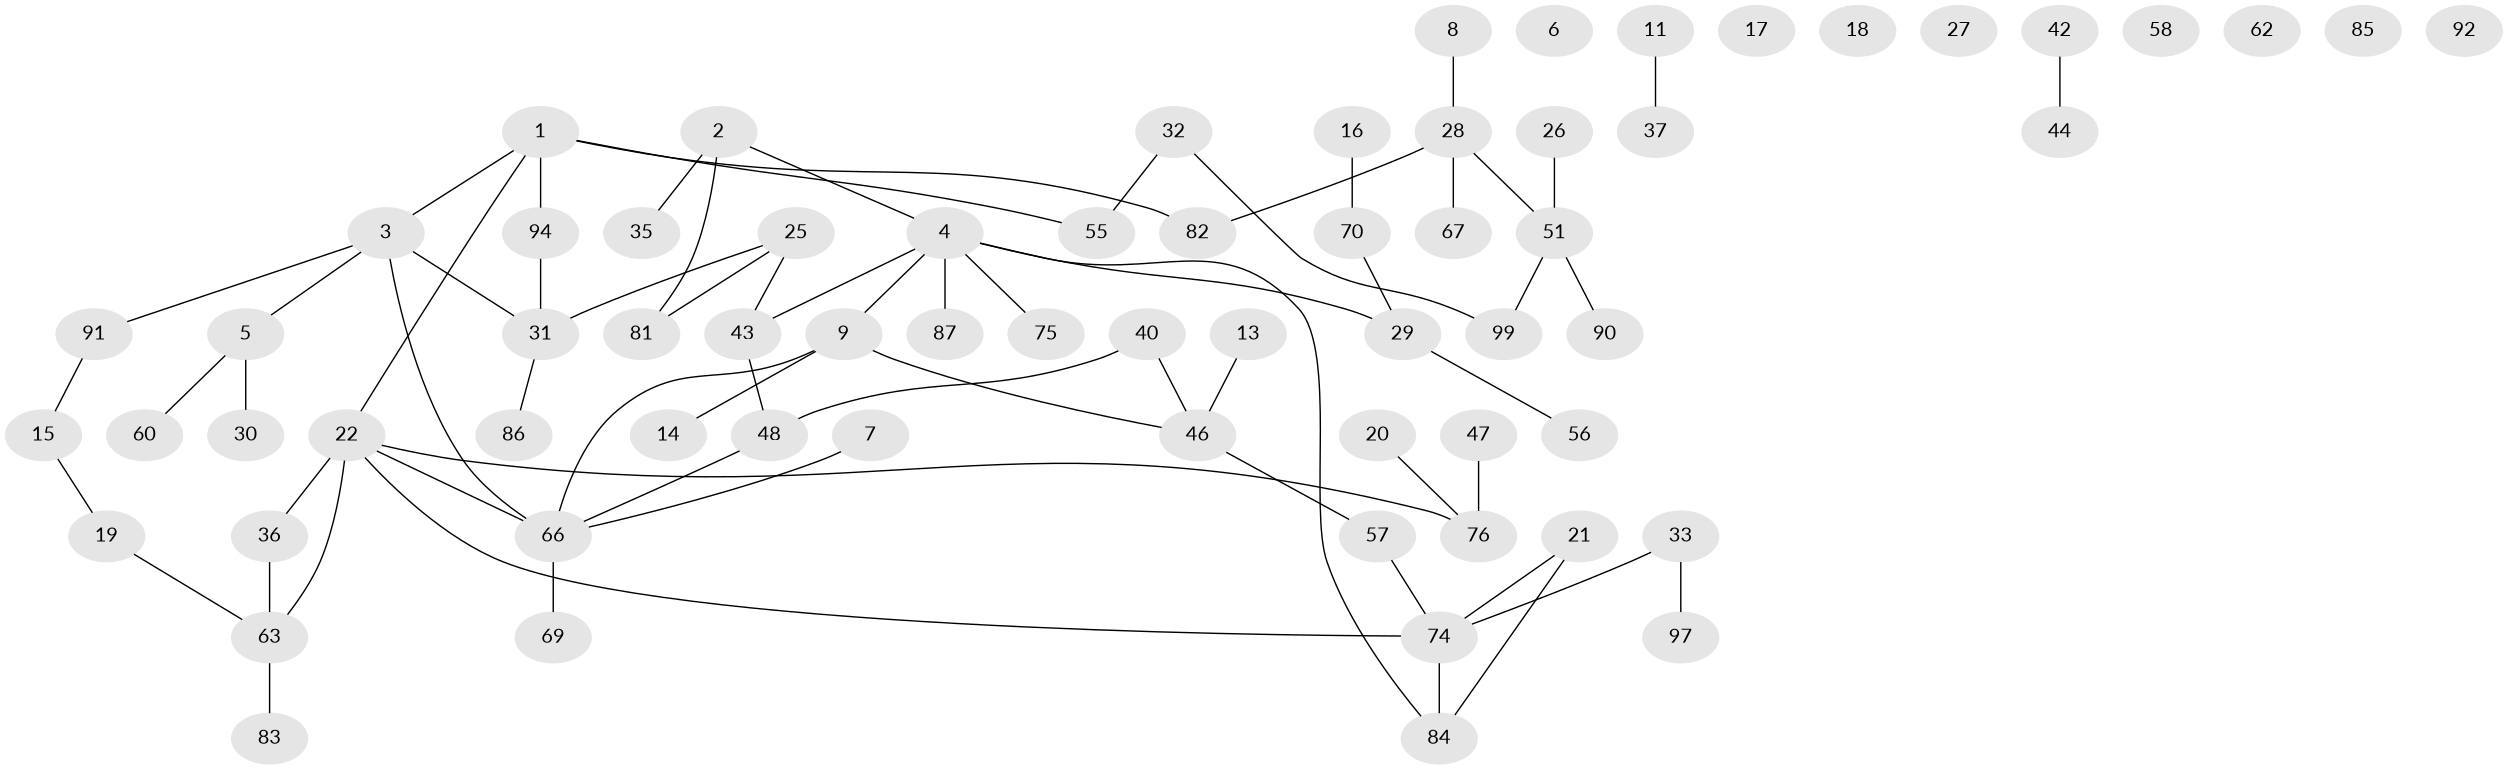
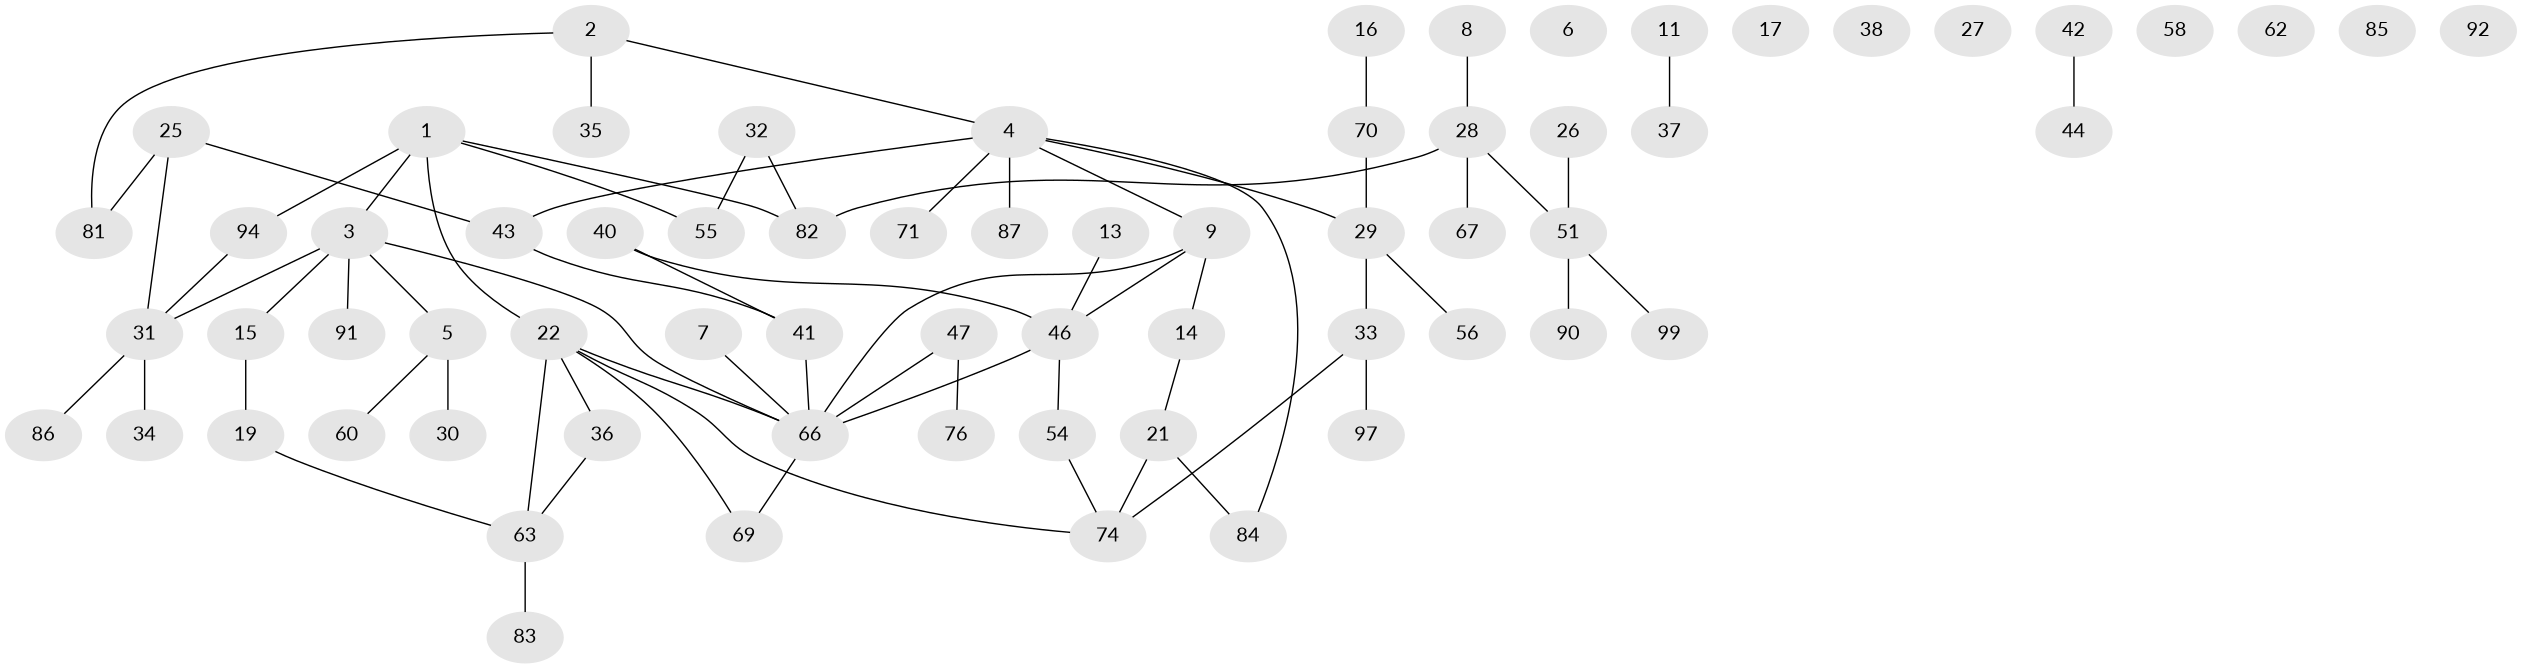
(1858, 31) -> (1872, 31)
(1316, 266) -> (782, 183)
none -> (1366, 284)
(1046, 334) -> (908, 233)
(69, 385) -> (298, 284)
none -> (885, 385)
none -> (1172, 385)
none -> (937, 388)
none -> (145, 435)
(769, 435) -> (805, 334)
(1377, 435) -> none
(918, 469) -> (664, 422)
(1377, 536) -> (1057, 435)
(1439, 688) -> none
